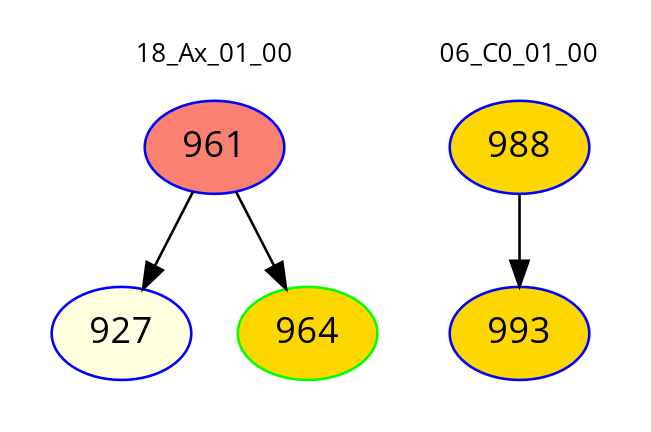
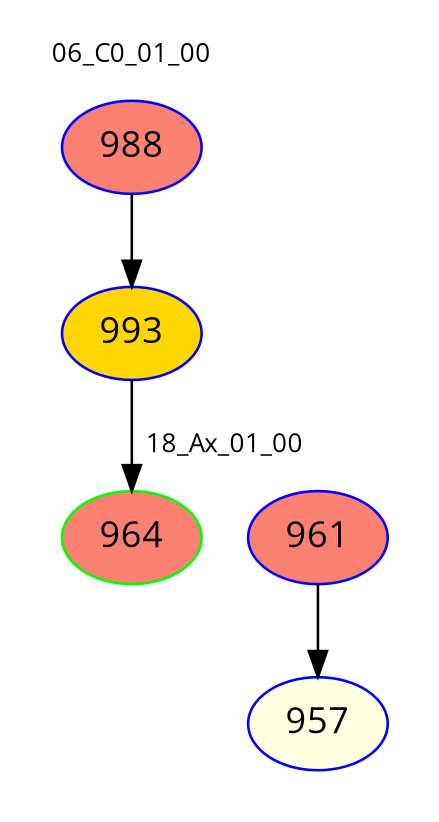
(520, 147) -> (132, 147)
(255, 229) -> (132, 437)
(121, 333) -> (318, 724)
(308, 333) -> (132, 538)
